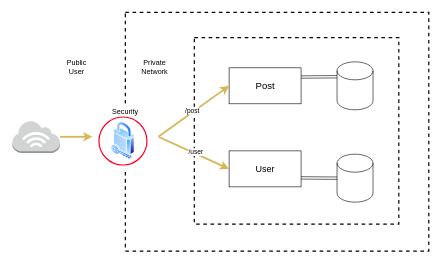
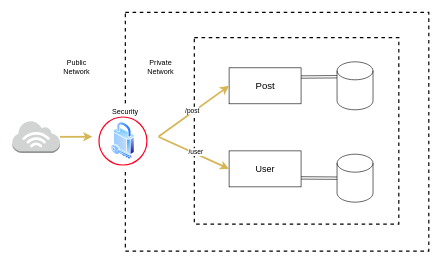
(77, 67) -> (77, 67)
(154, 67) -> (160, 67)
